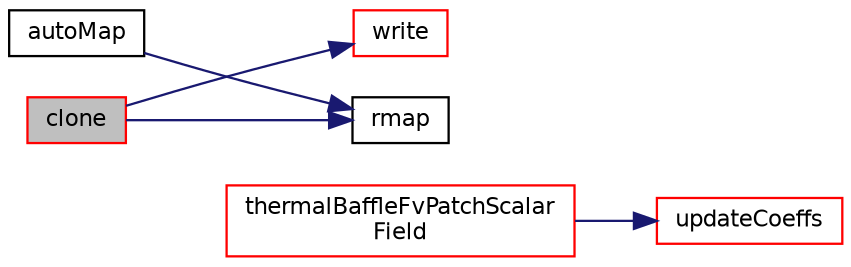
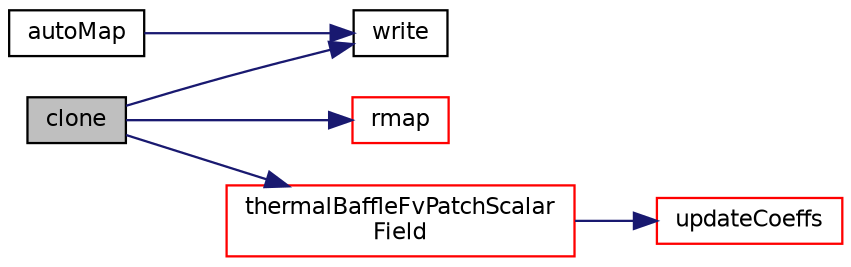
(401, 33) -> (401, 33)
(255, 84) -> (237, 33)
(77, 120) -> (77, 120)
(401, 120) -> (401, 120)
none -> (196, 157)
